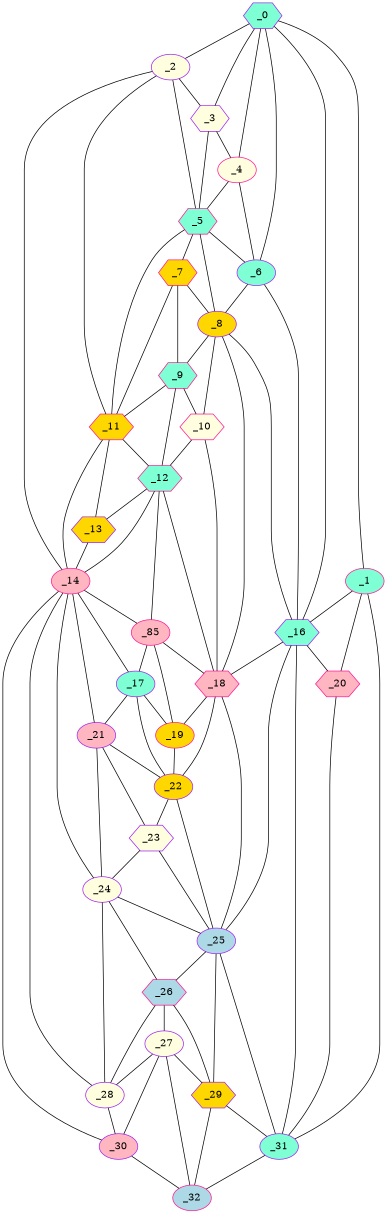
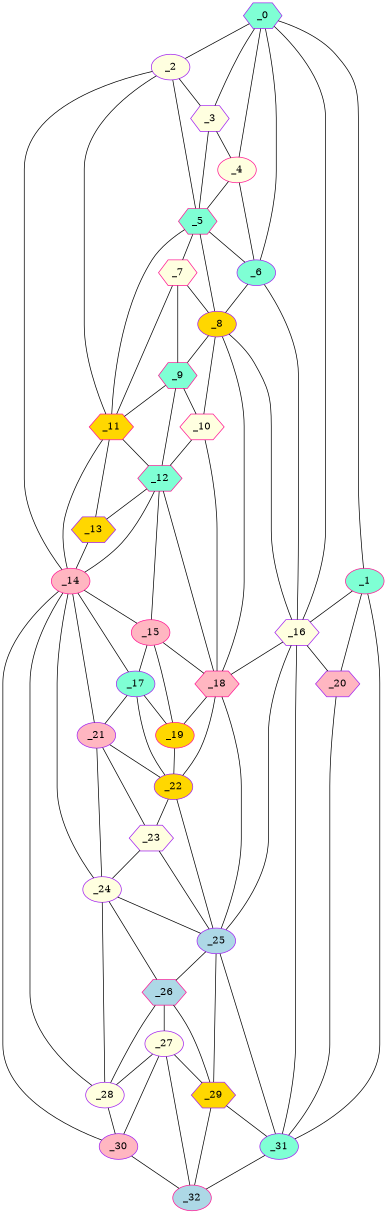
(178, 273) -> (178, 273)
(151, 633) -> (151, 633)
(297, 633) -> (297, 633)
(338, 684) -> (338, 684)
